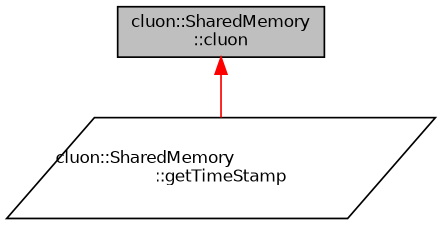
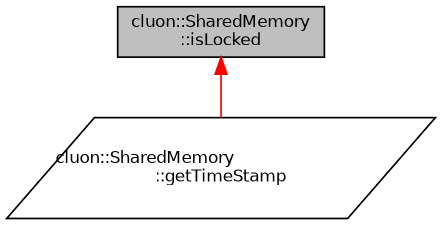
(221, 32) -> (221, 32)
